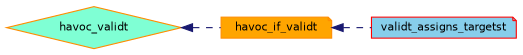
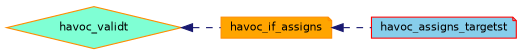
(276, 28) -> (276, 28)
(444, 28) -> (444, 28)
